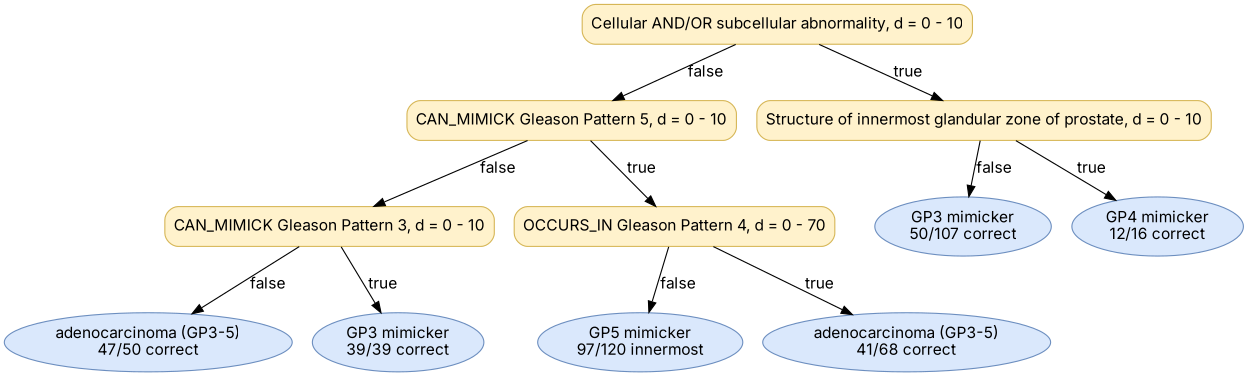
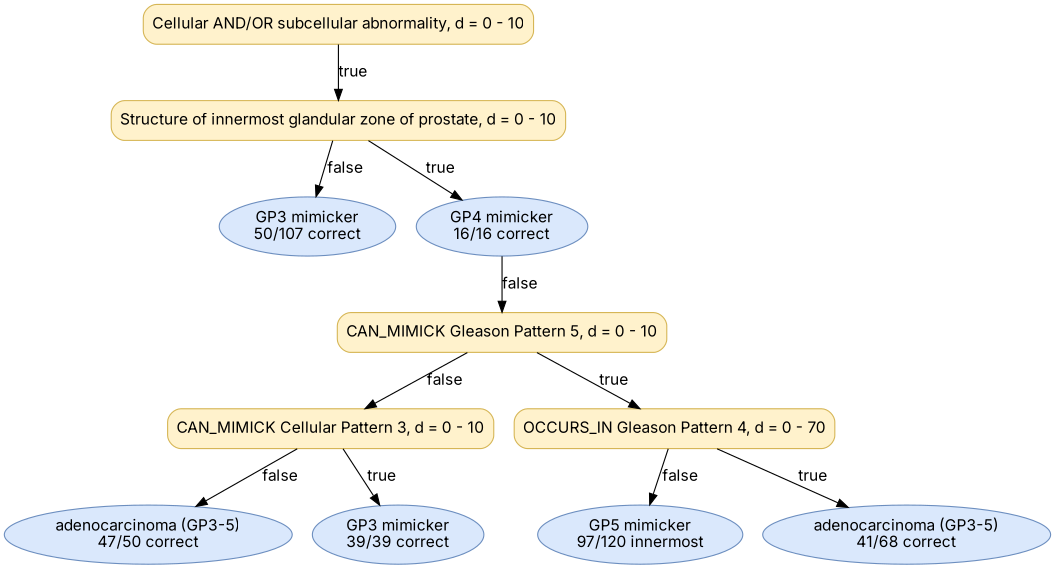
(680, 70) -> (502, 279)
(330, 226) -> (331, 429)
(1158, 234) -> (502, 234)
